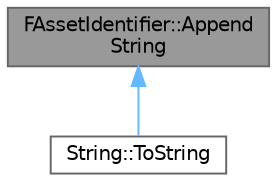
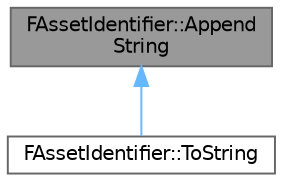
(138, 155) -> (141, 155)
